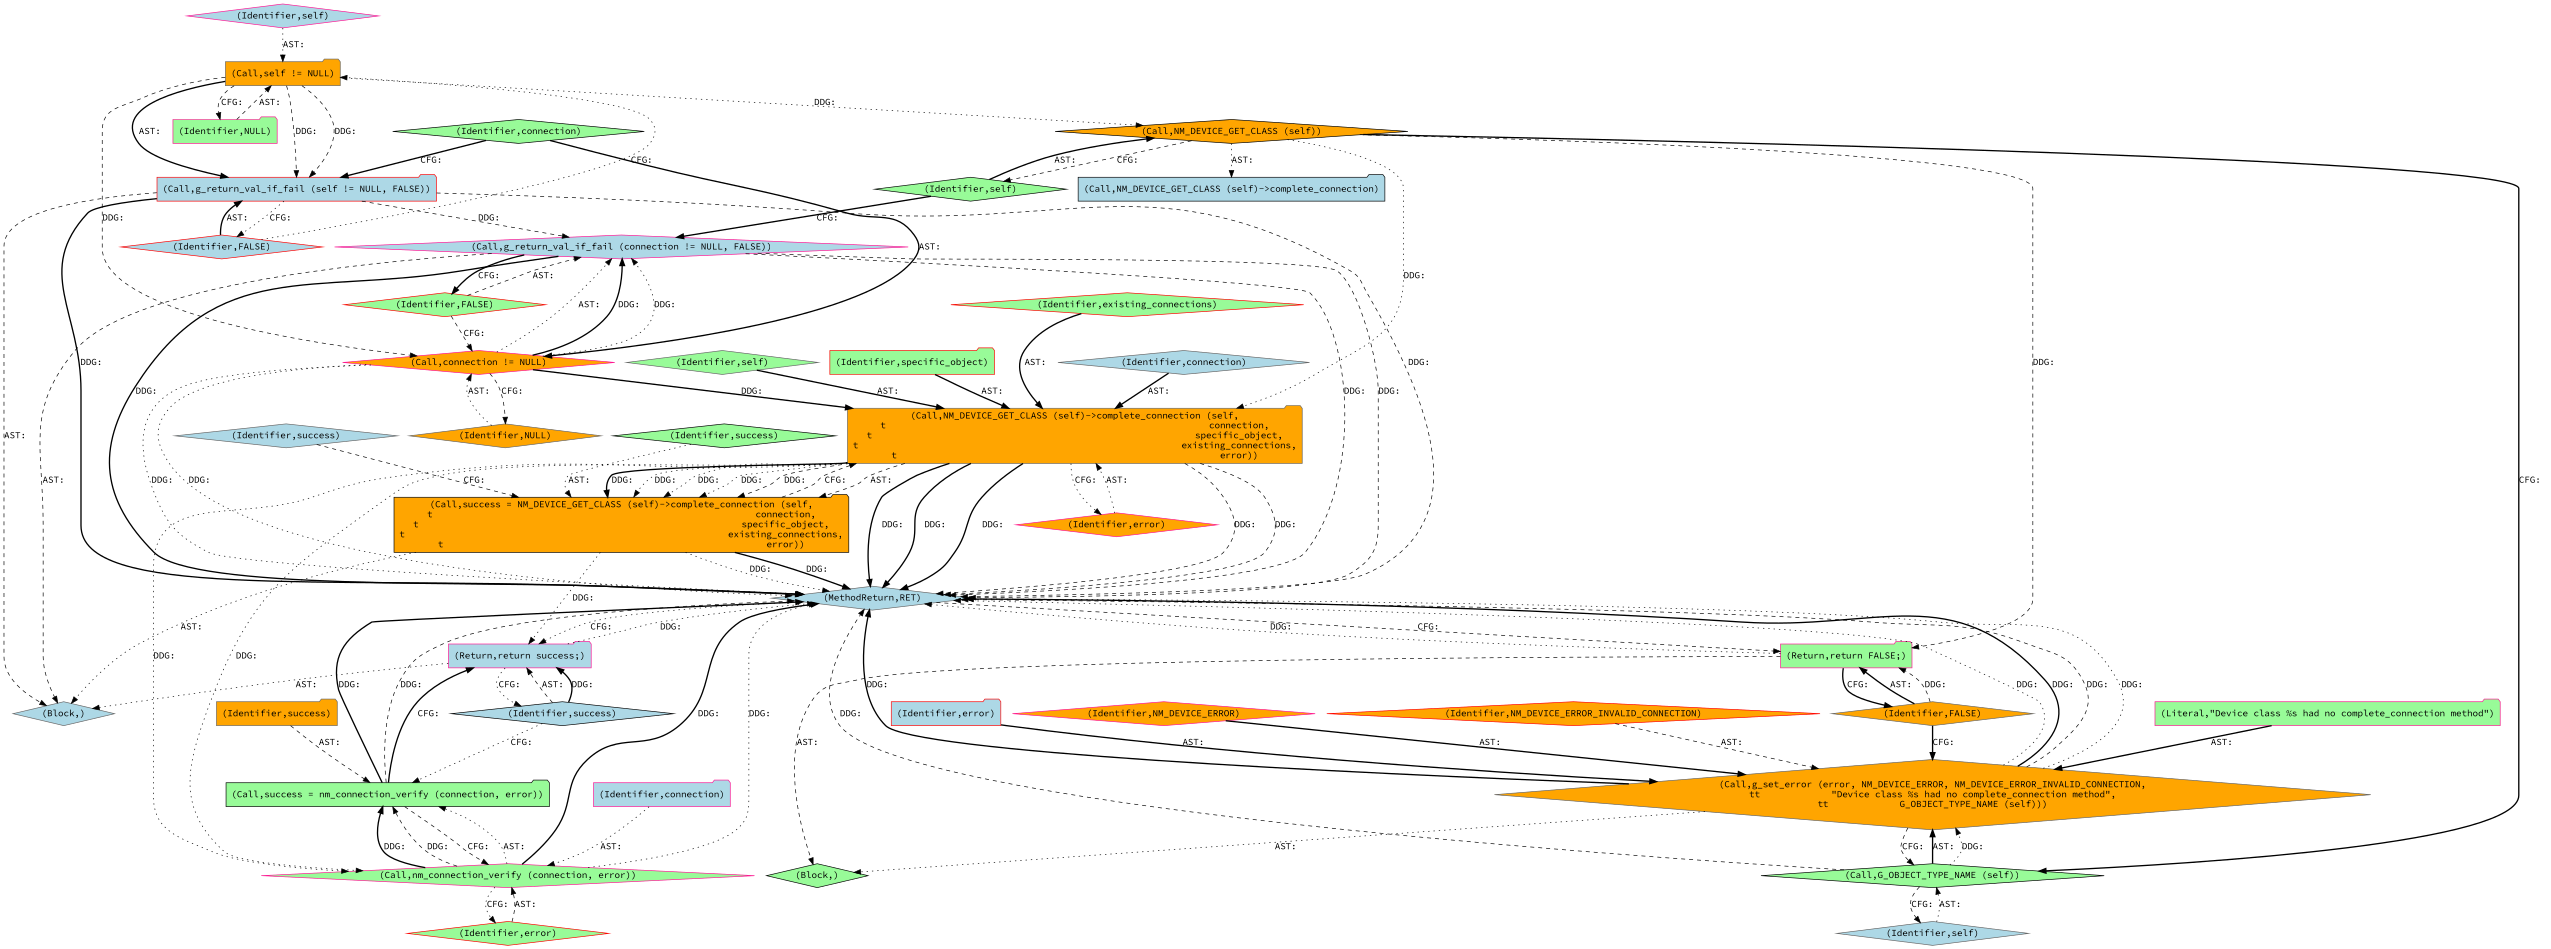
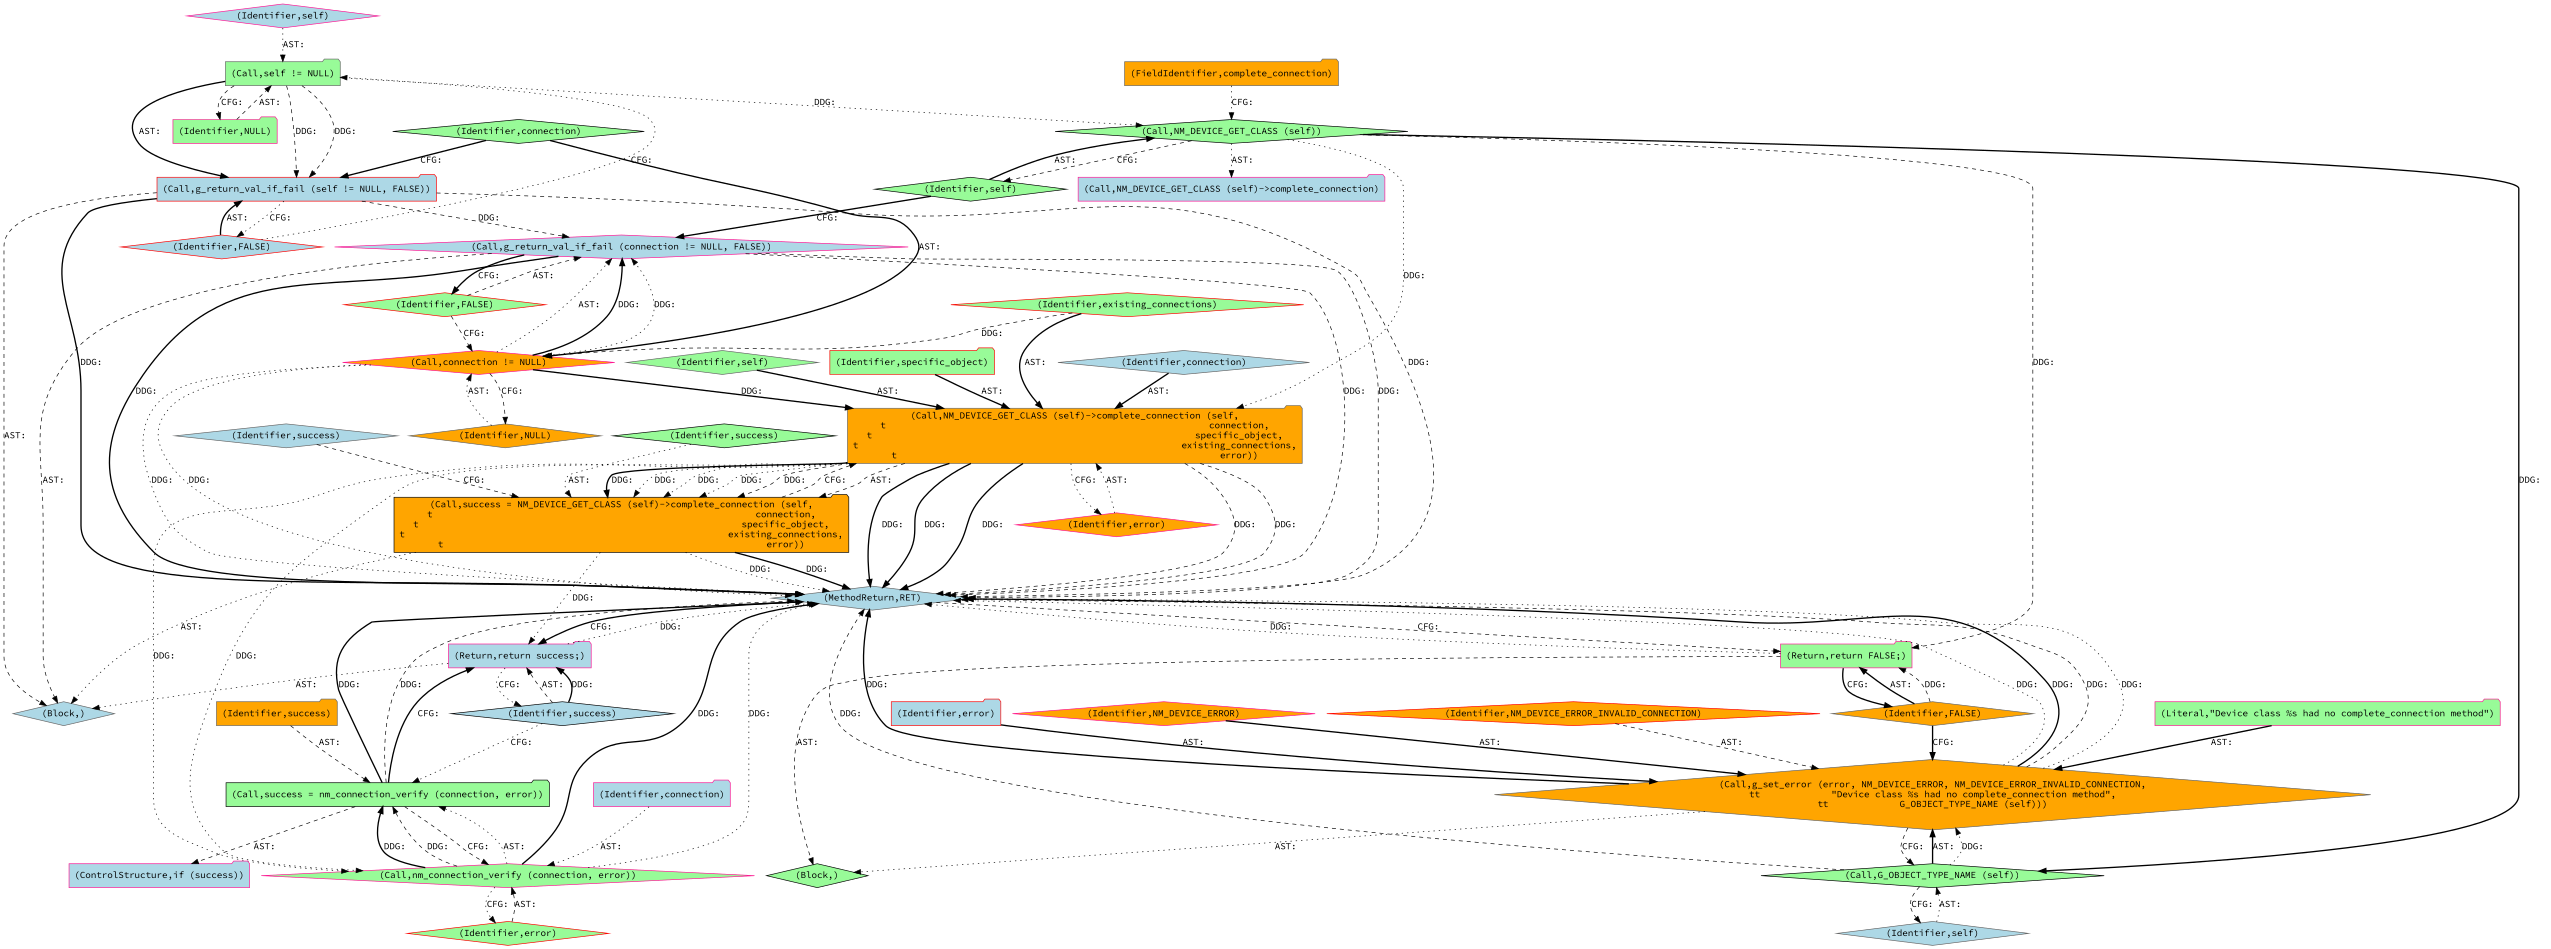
(283, 74) -> (283, 74)
none -> (1232, 74)
(1232, 131) -> (1232, 131)
(1232, 189) -> (1232, 189)
(124, 280) -> (812, 349)
(2533, 480) -> (2533, 480)
(639, 614) -> (639, 614)
none -> (159, 876)
